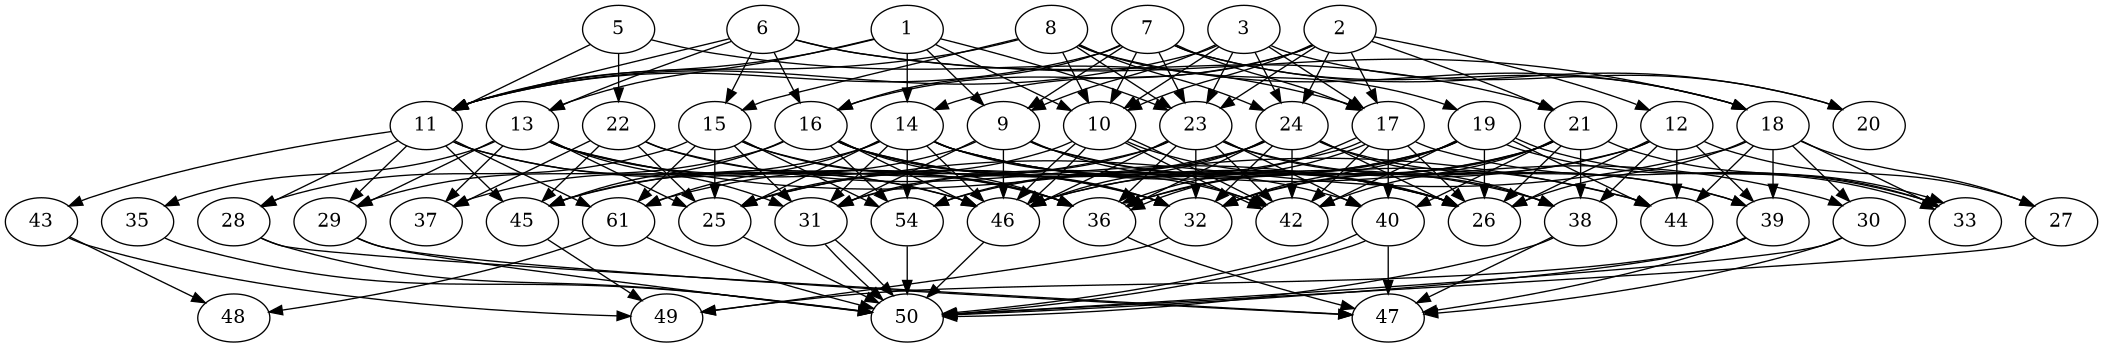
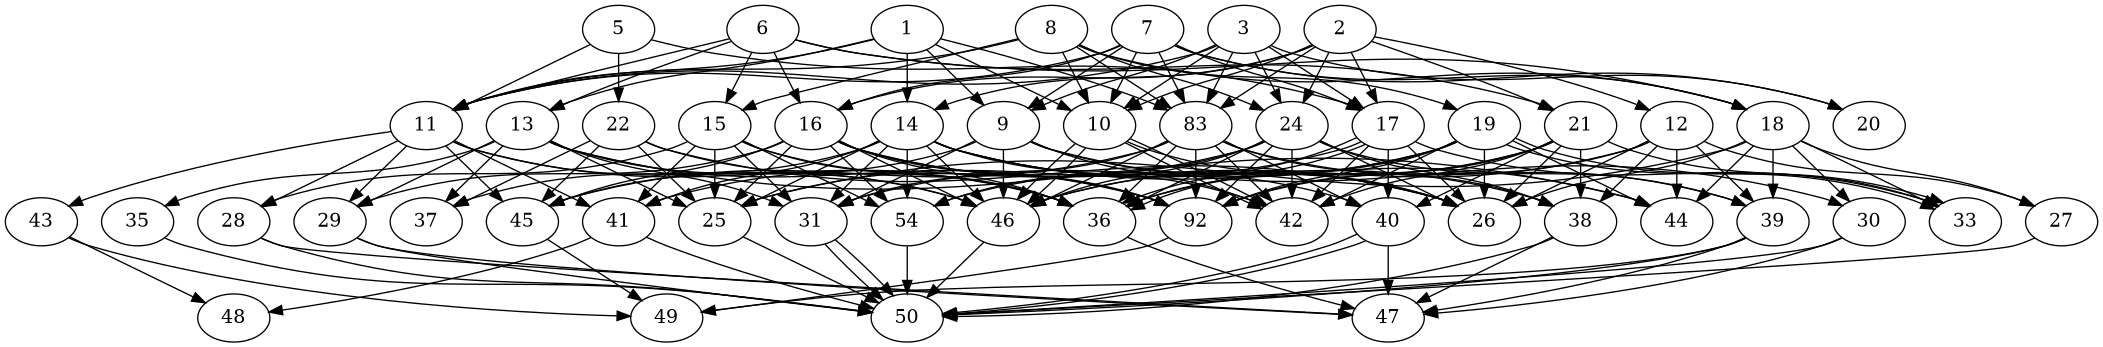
(1196, 126) -> (1196, 126)
(914, 173) -> (768, 169)
(619, 222) -> (619, 222)
(1196, 222) -> (1196, 222)
